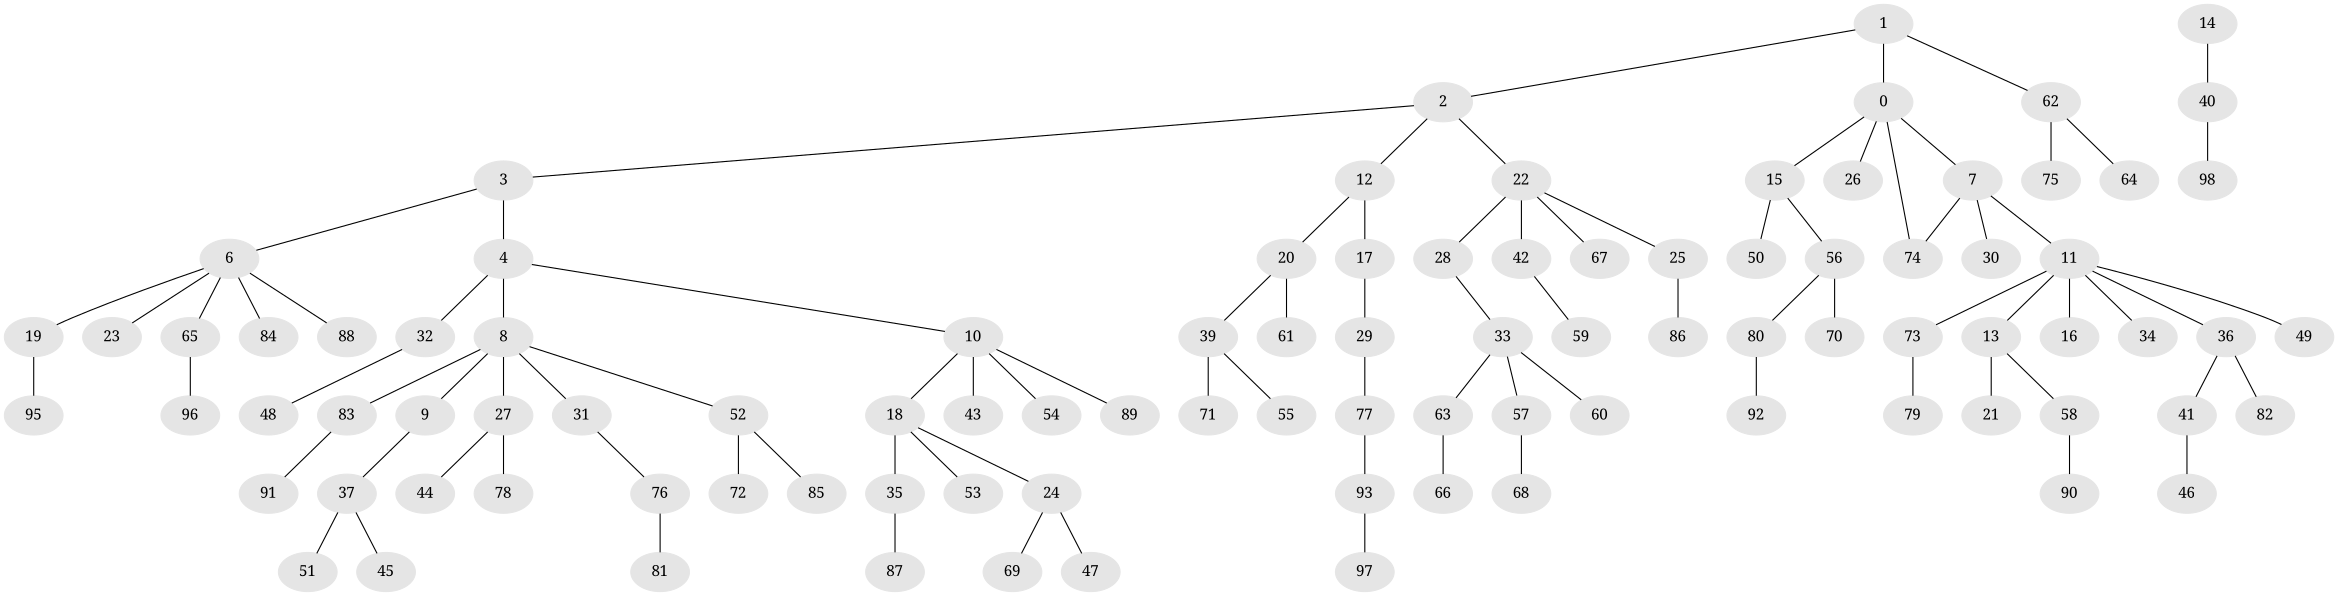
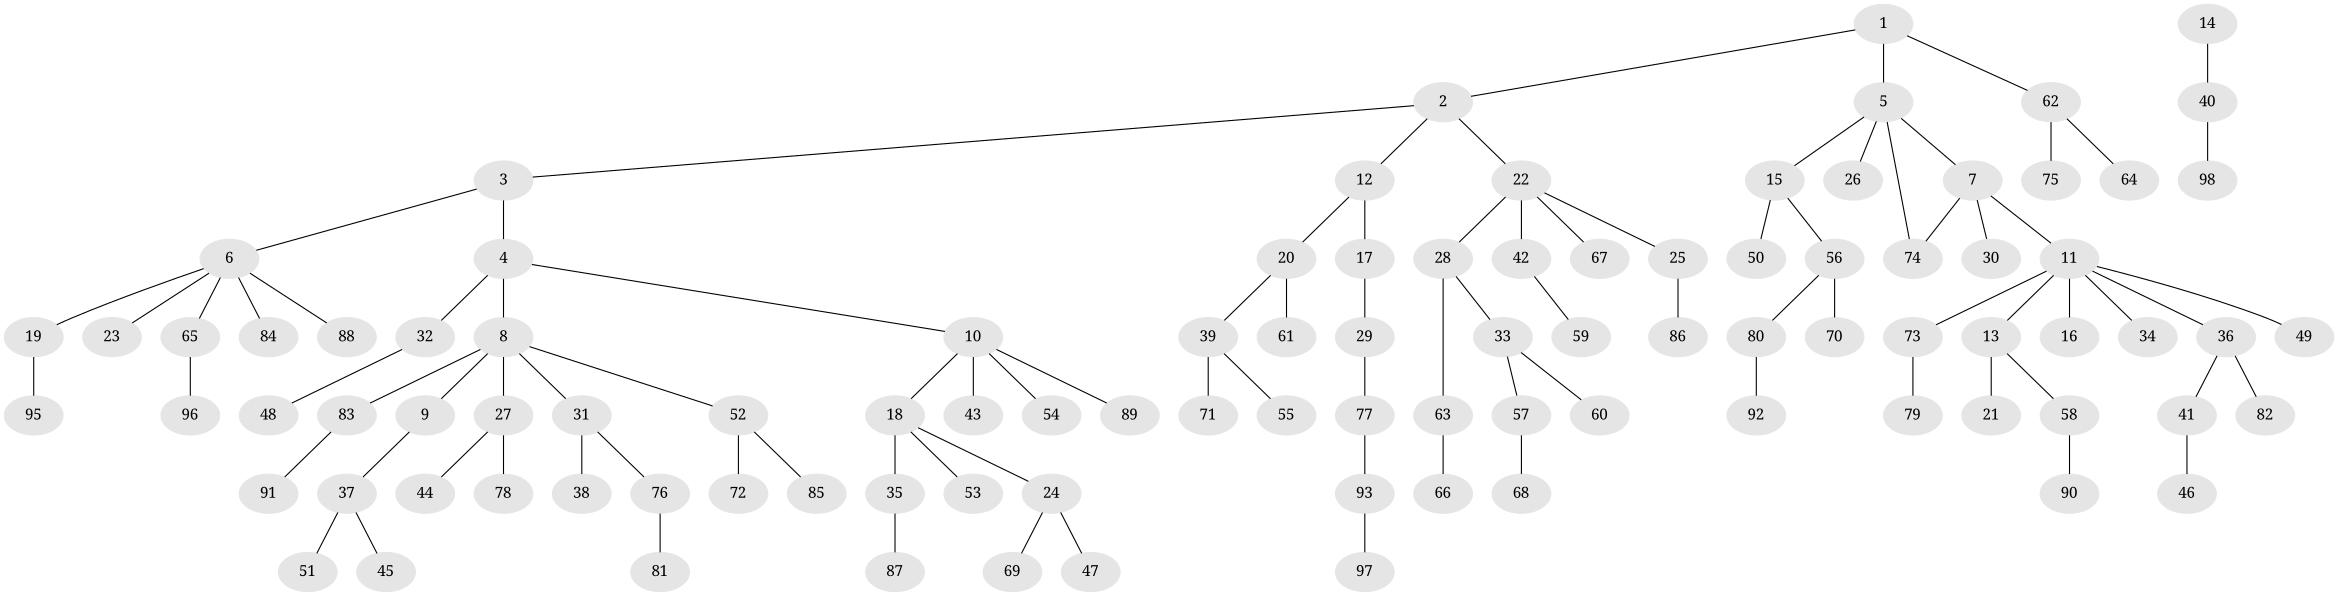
(1884, 102) -> (1884, 102)
(1473, 376) -> (1443, 337)
none -> (582, 494)
